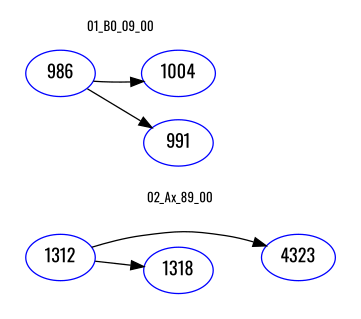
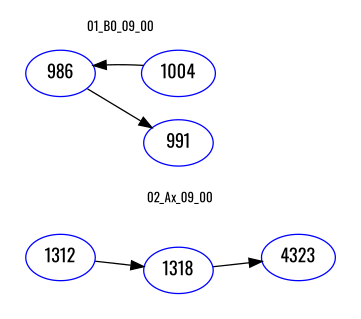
(112, 82) -> (125, 65)
(180, 199) -> (180, 199)
(172, 232) -> (231, 265)
